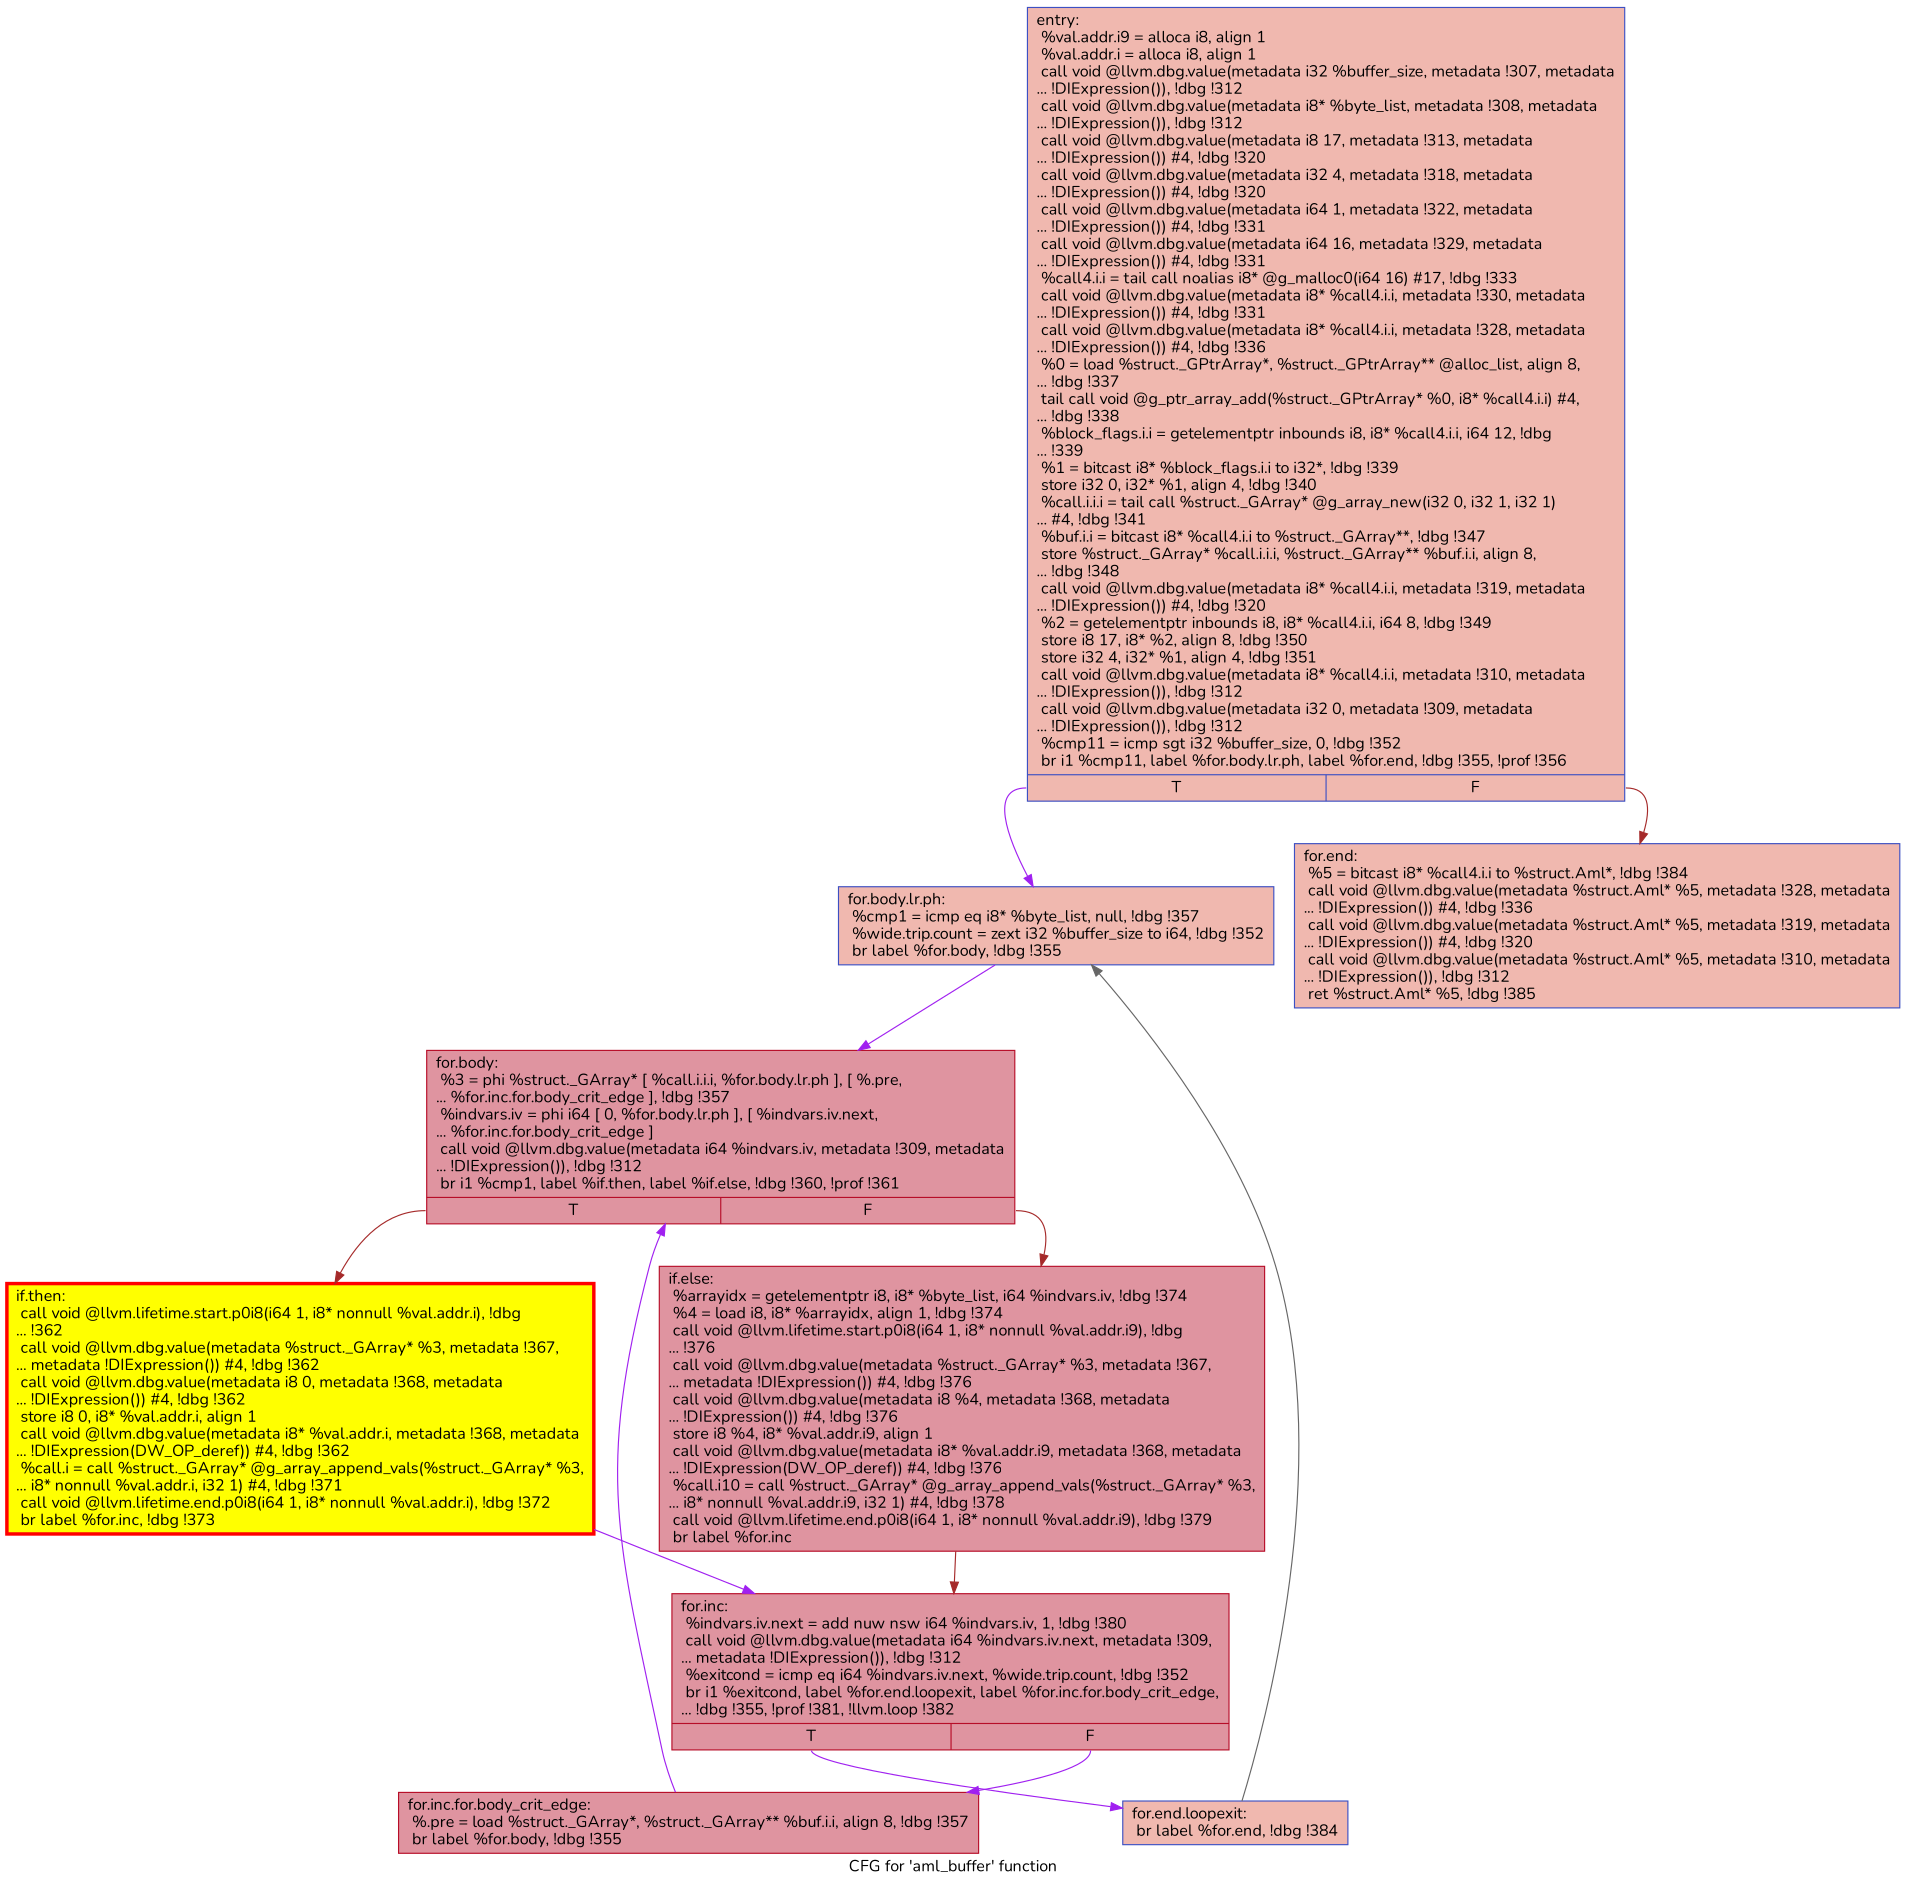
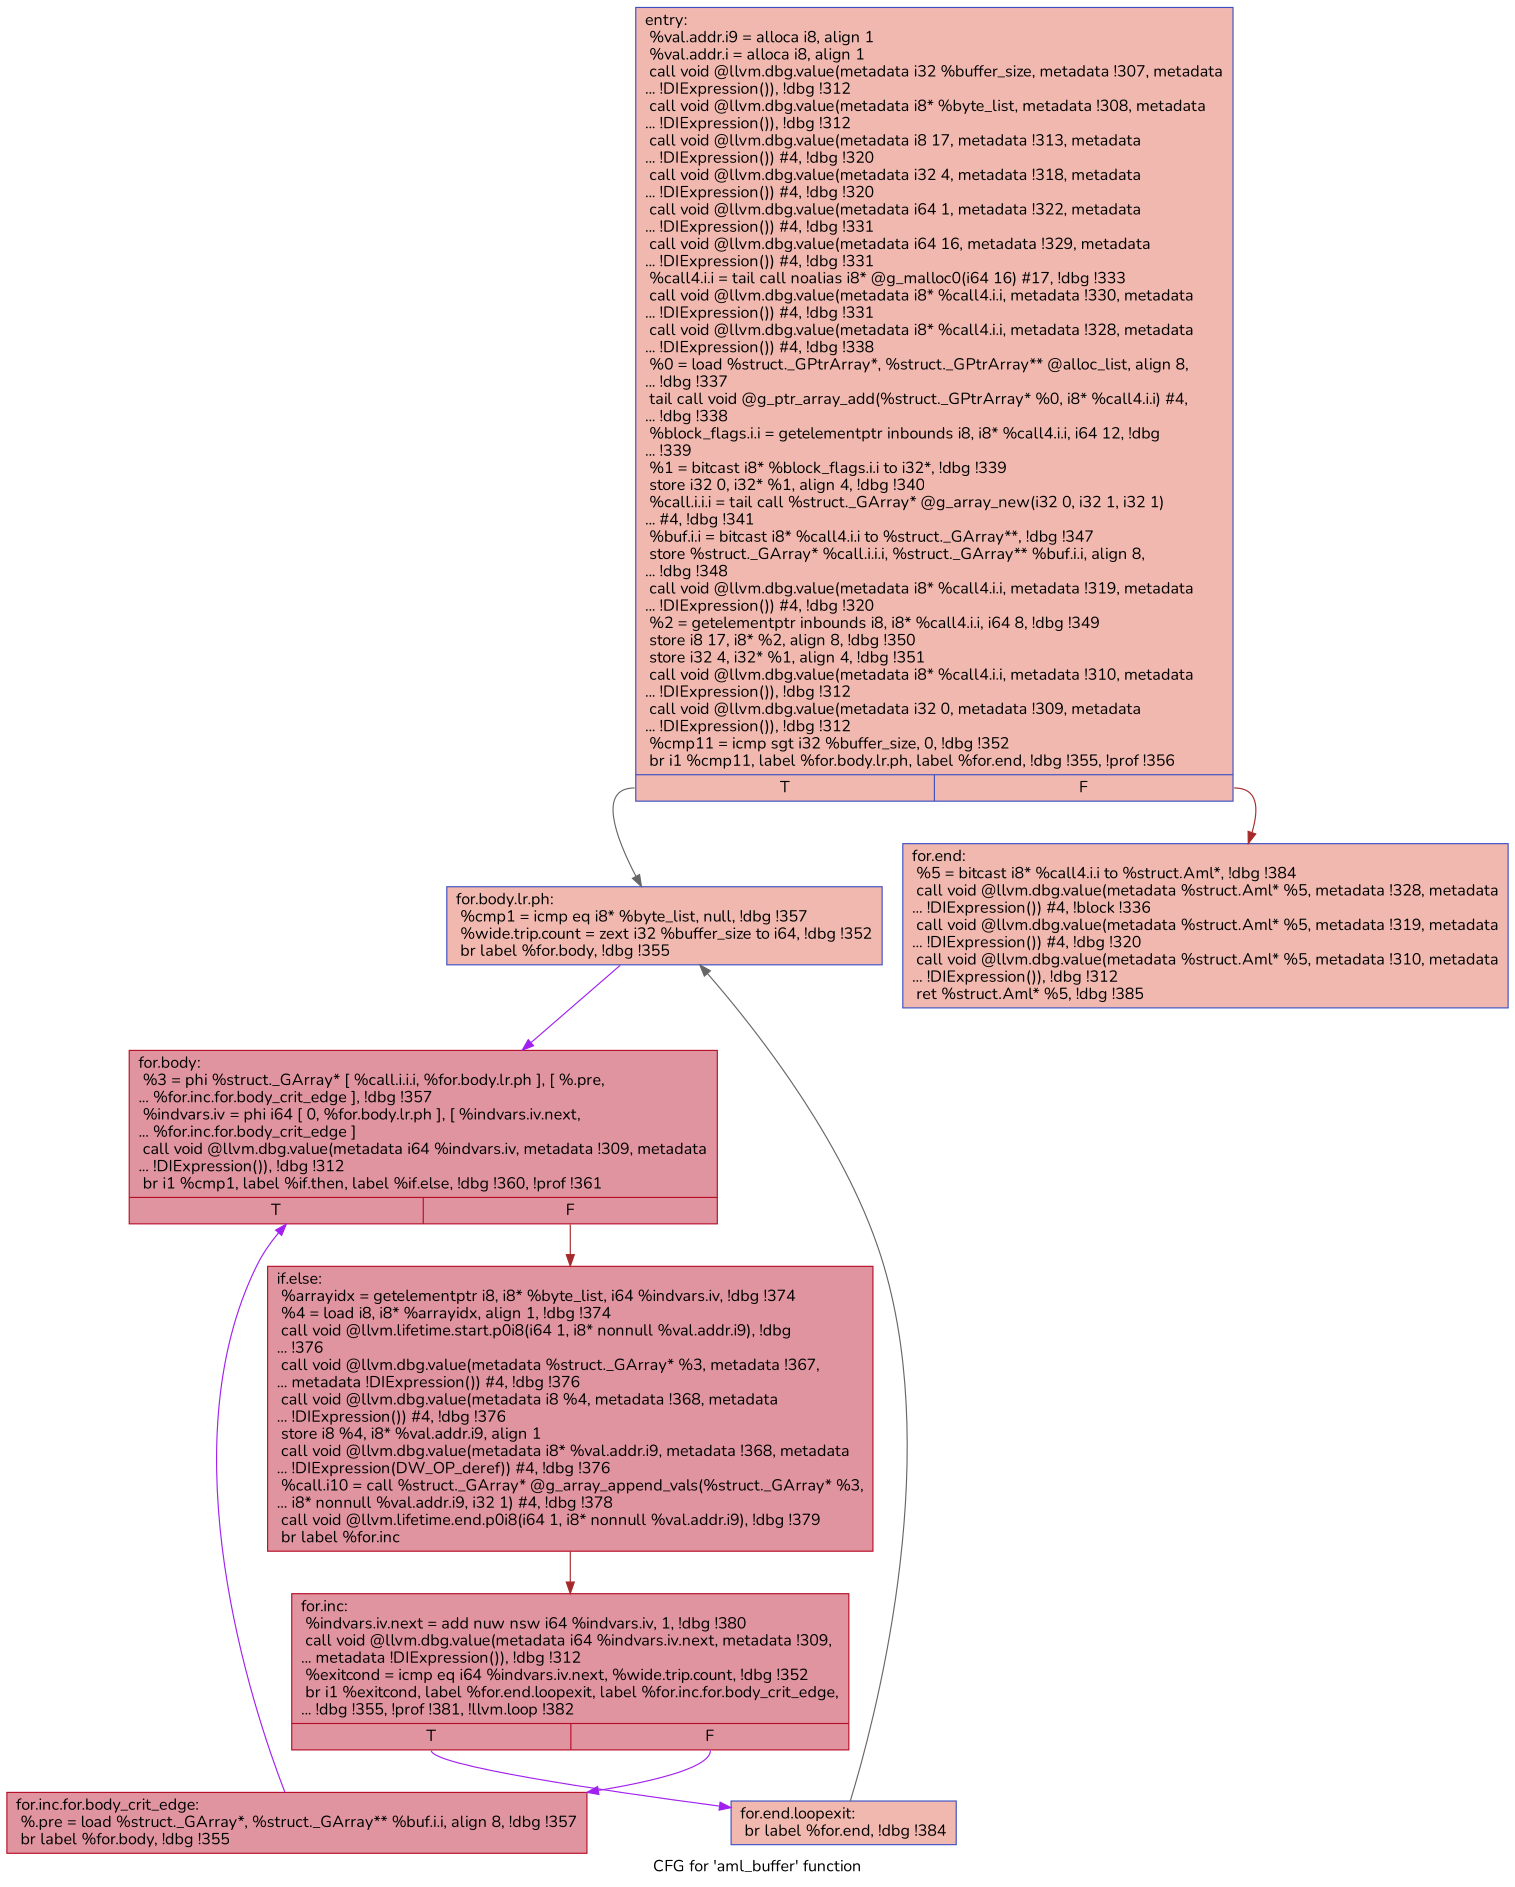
(1151, 347) -> (760, 347)
(1008, 827) -> (616, 827)
(1419, 908) -> (1031, 908)
(300, 1409) -> none
